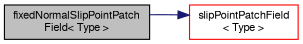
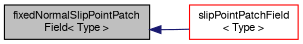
(164, 15) -> (175, 30)
